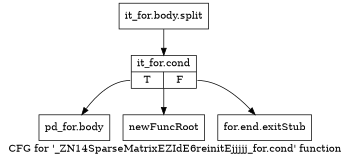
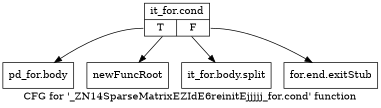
(164, 39) -> (201, 47)
